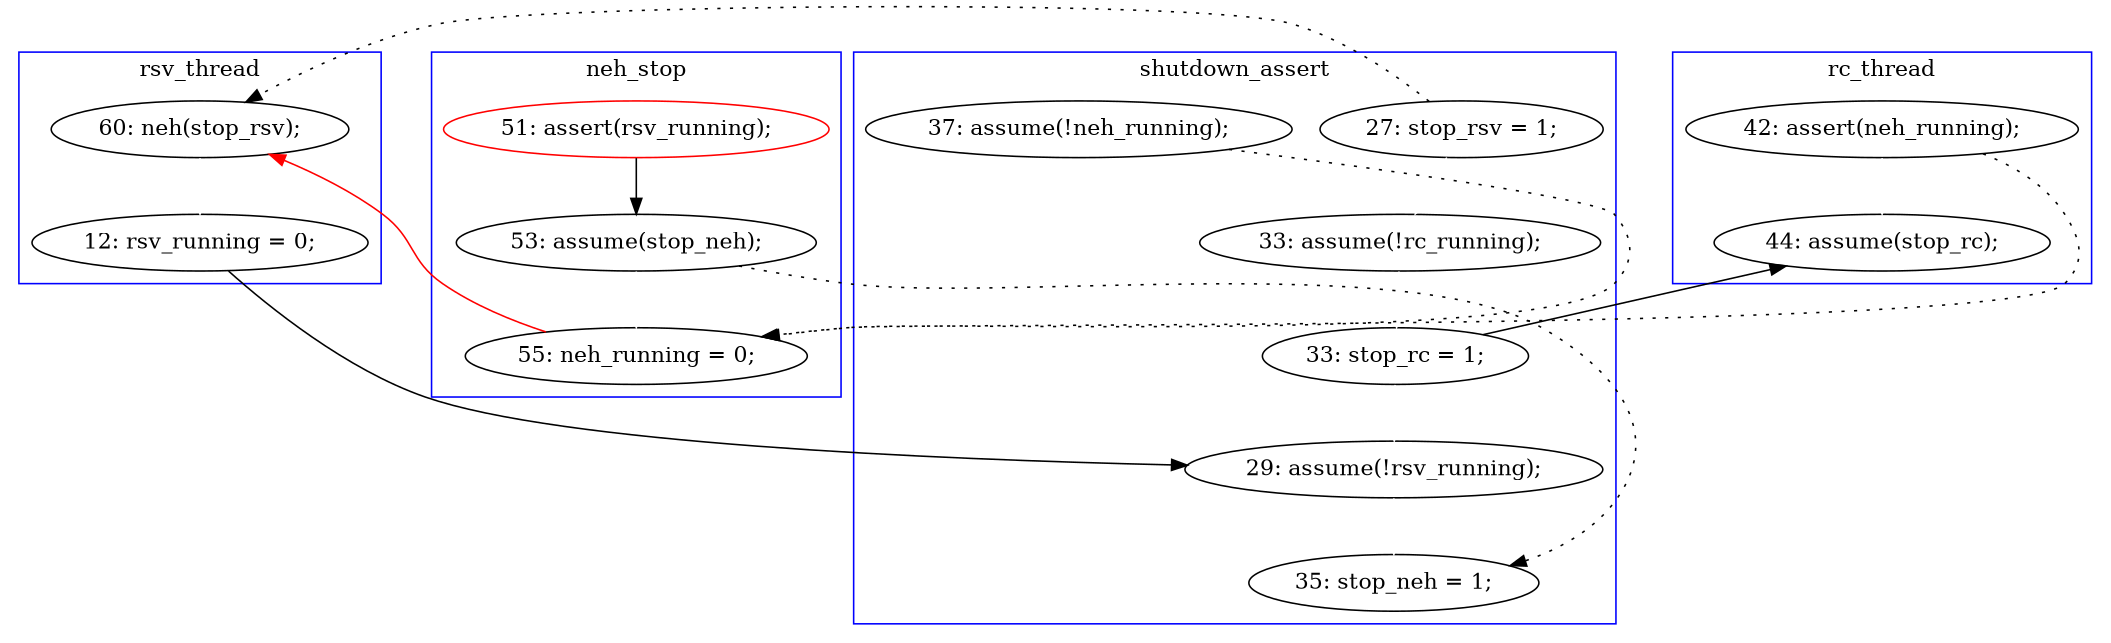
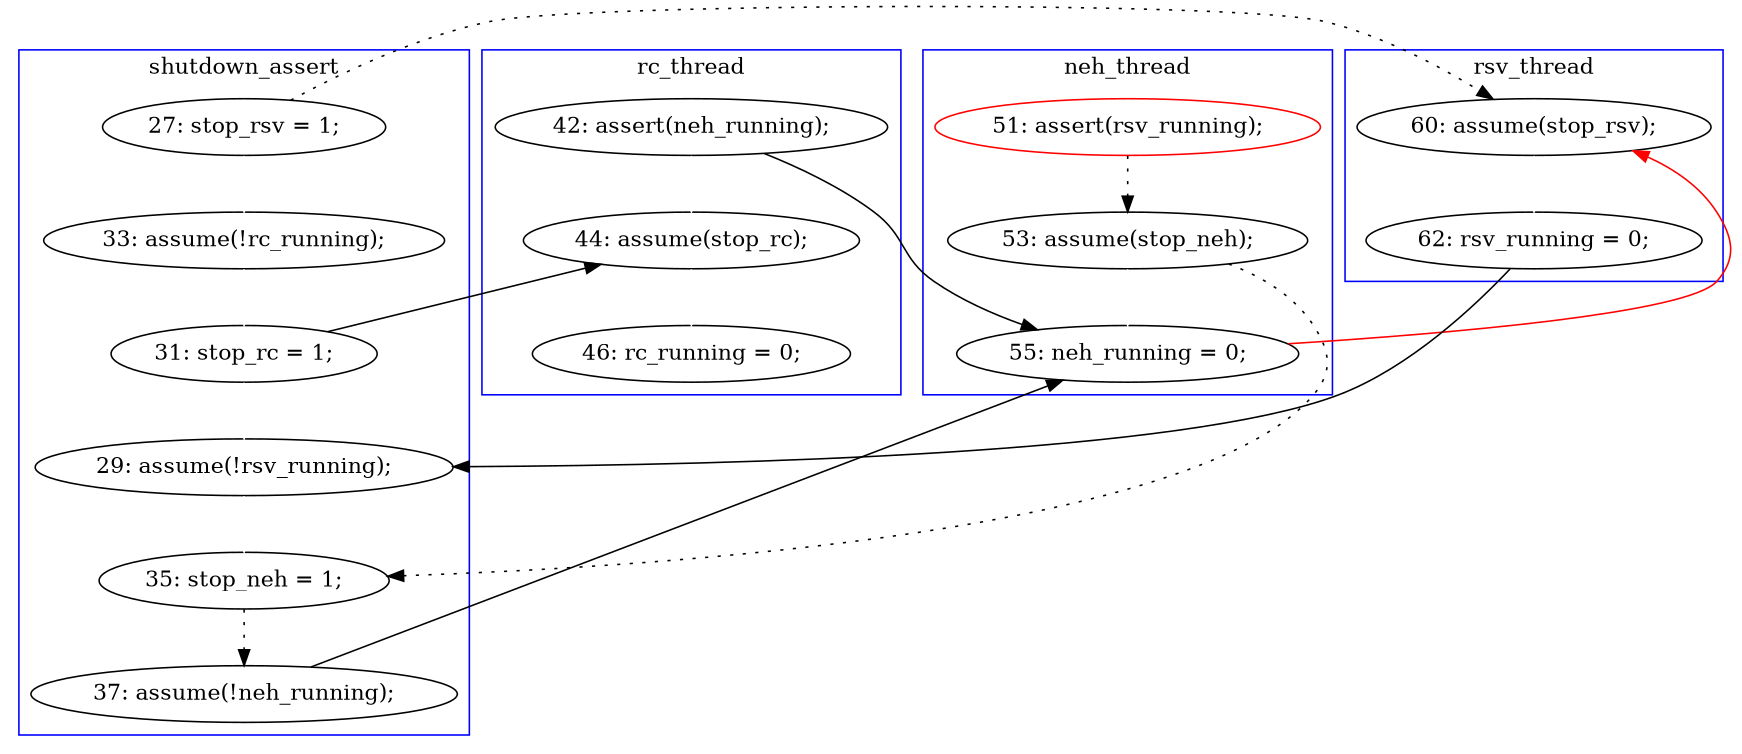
(636, 70) -> (1128, 68)
(200, 129) -> (1534, 127)
(636, 178) -> (1128, 176)
(200, 243) -> (1534, 240)
(1531, 308) -> (679, 526)
(1659, 318) -> (887, 224)
none -> (691, 354)
(1395, 356) -> (244, 354)
none -> (244, 630)
